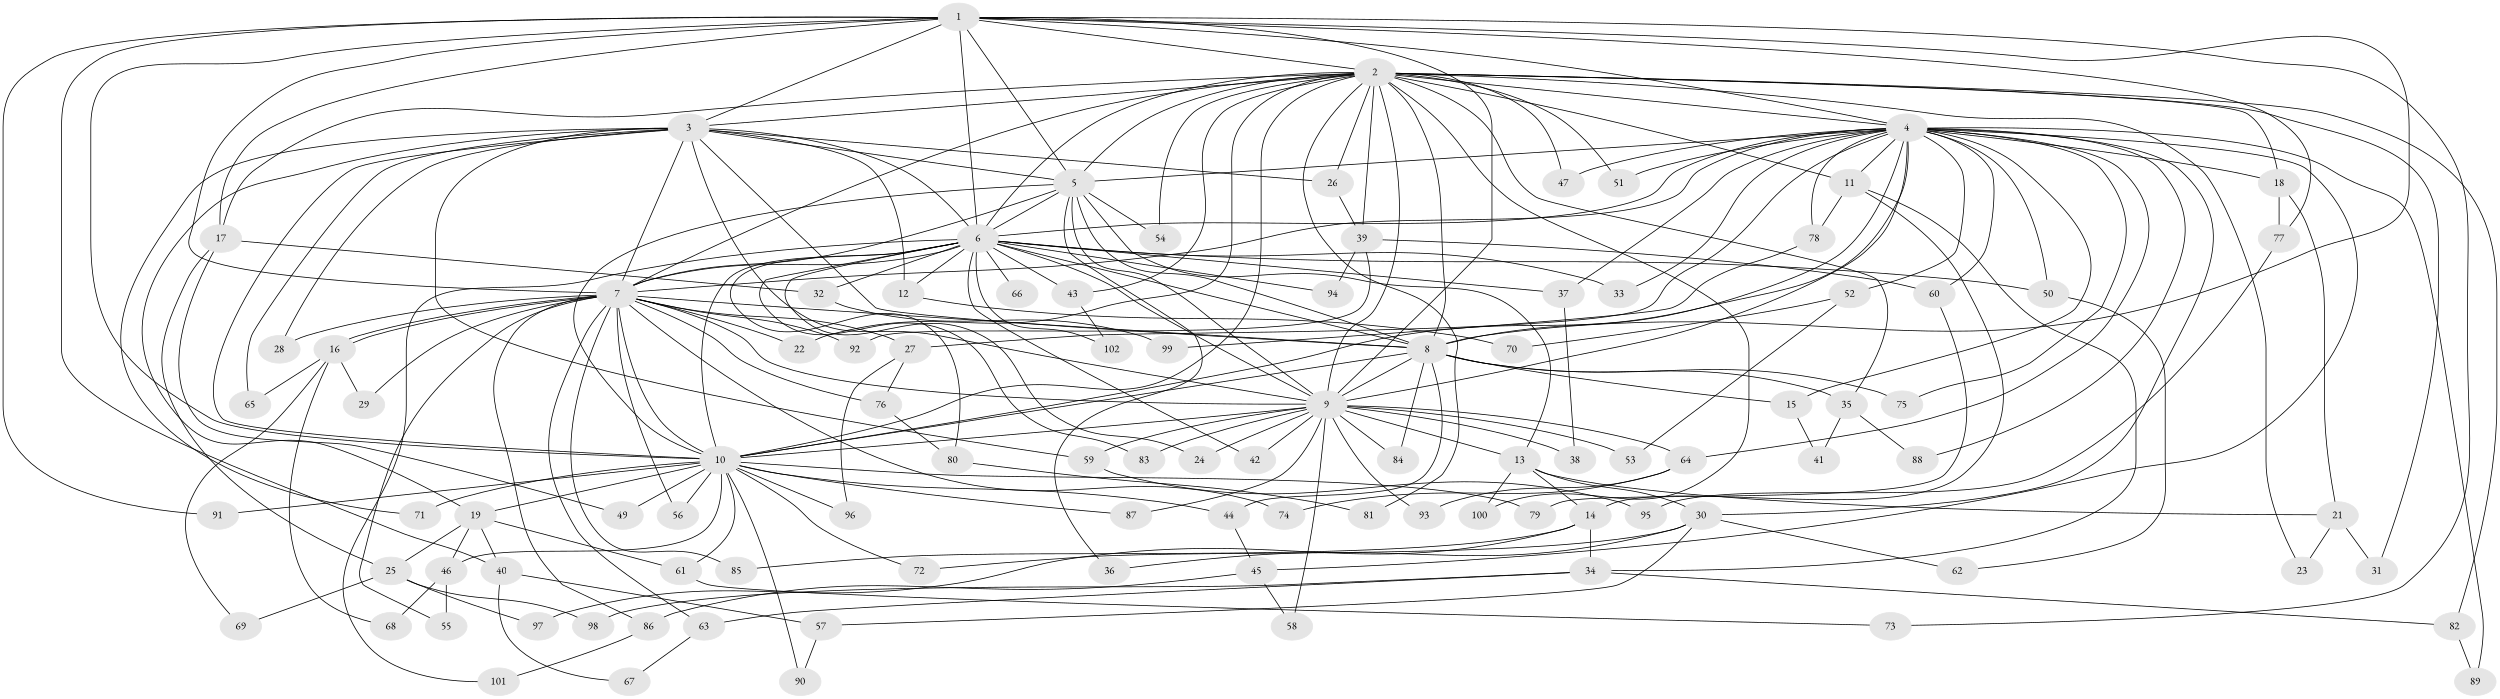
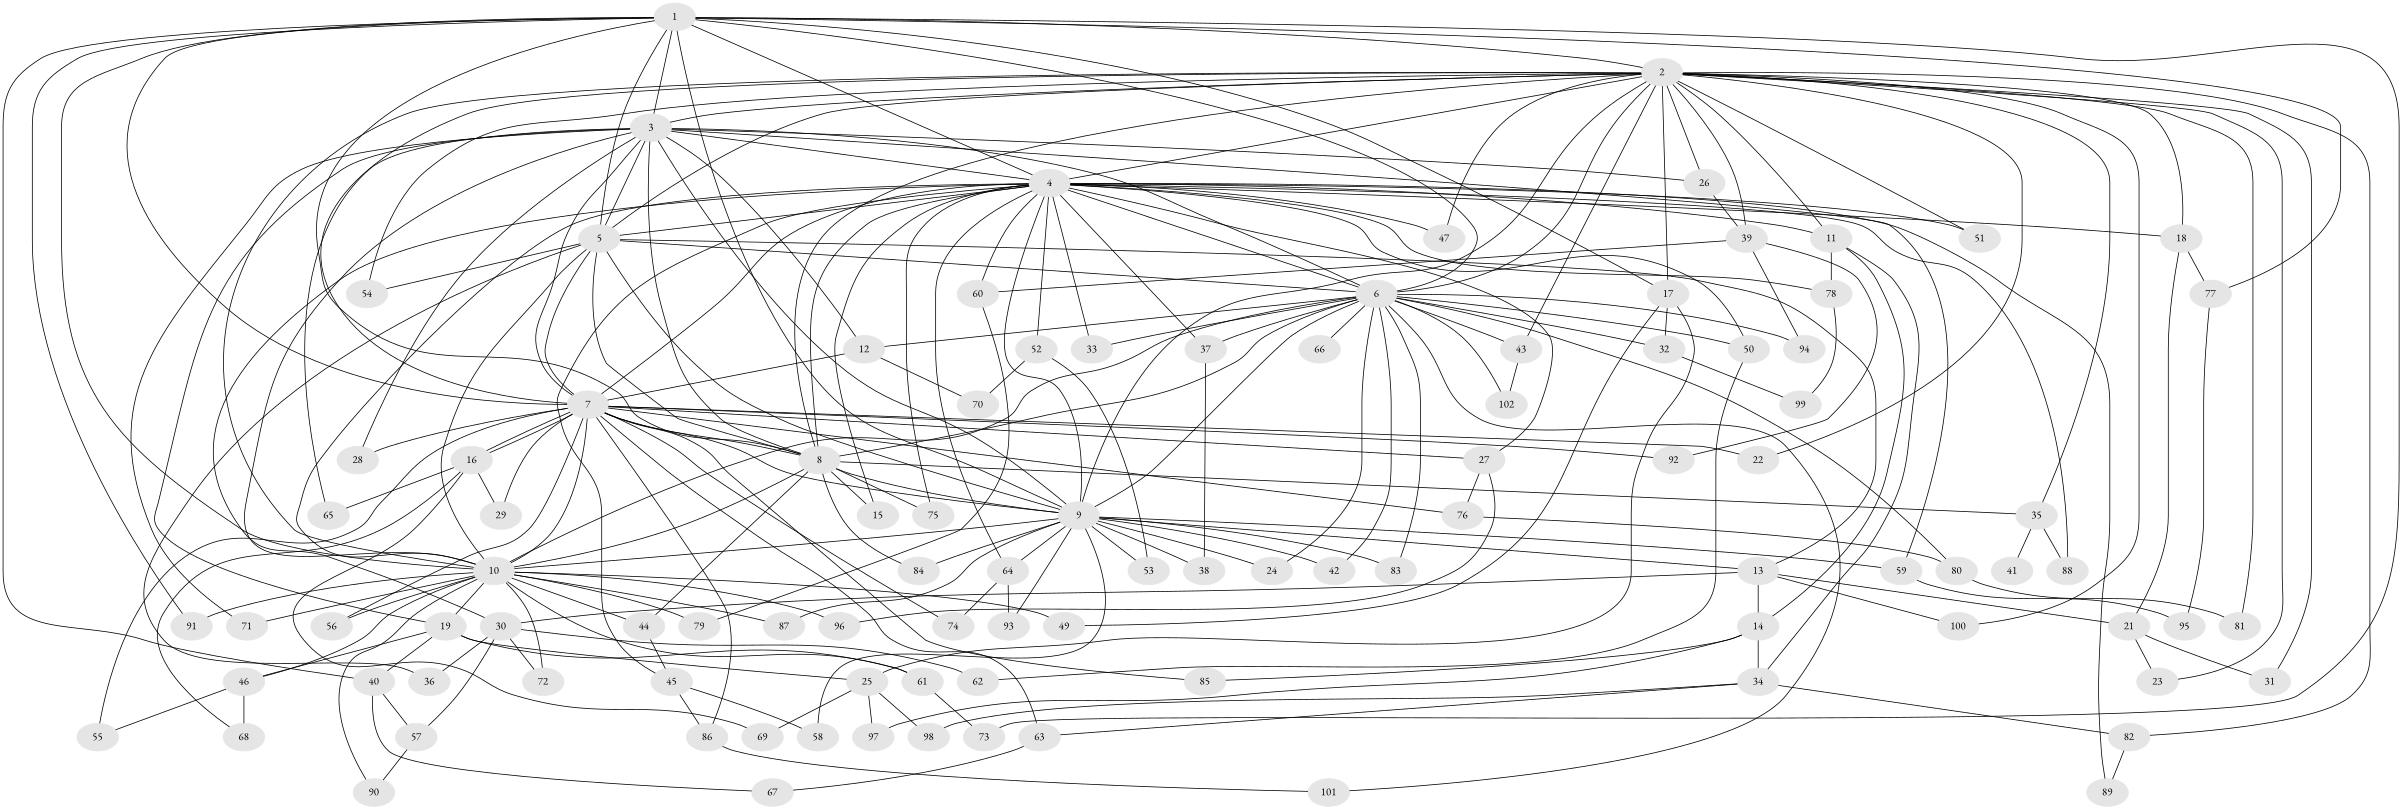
none -> (850, 155)
(805, 265) -> (726, 377)
(1805, 432) -> none
